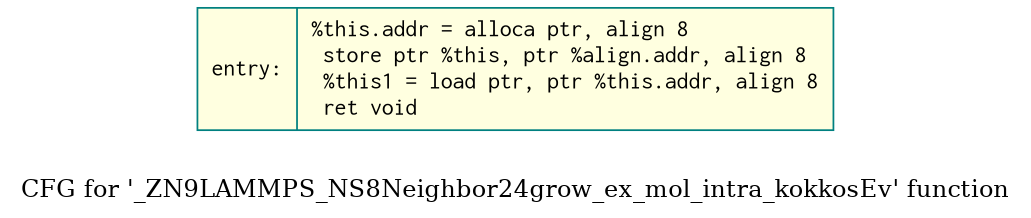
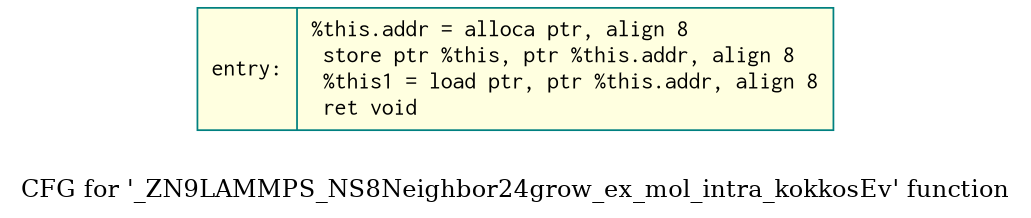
(559, 55) -> (553, 55)
